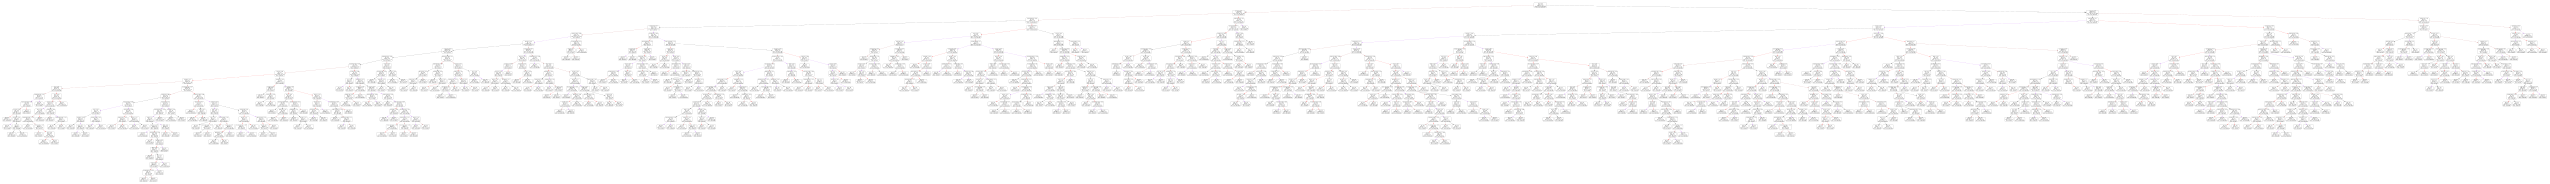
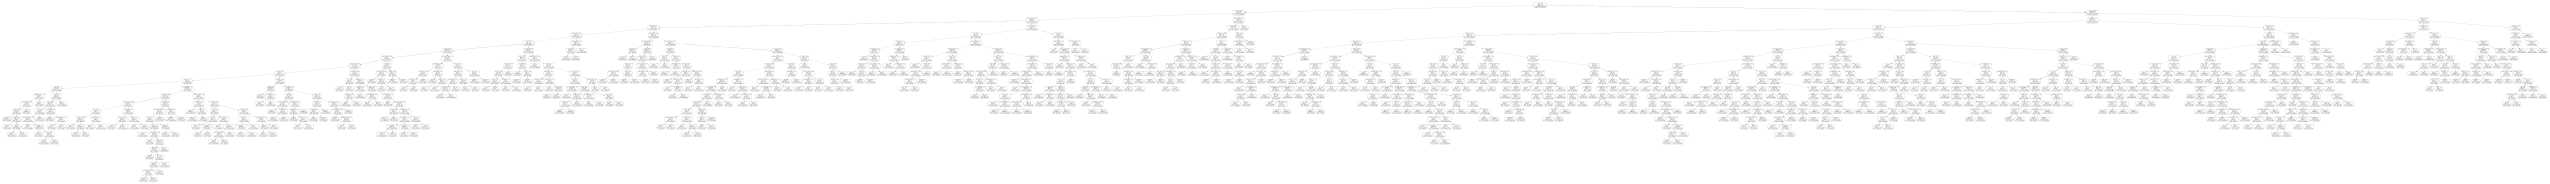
none -> (518, 74)
(969, 89) -> none
none -> (2067, 89)
